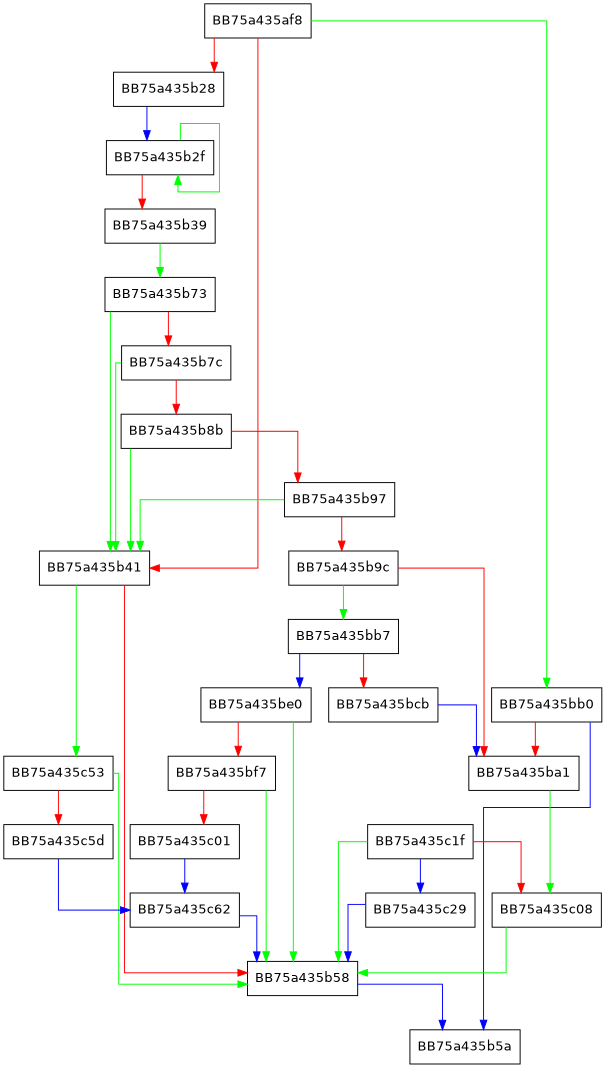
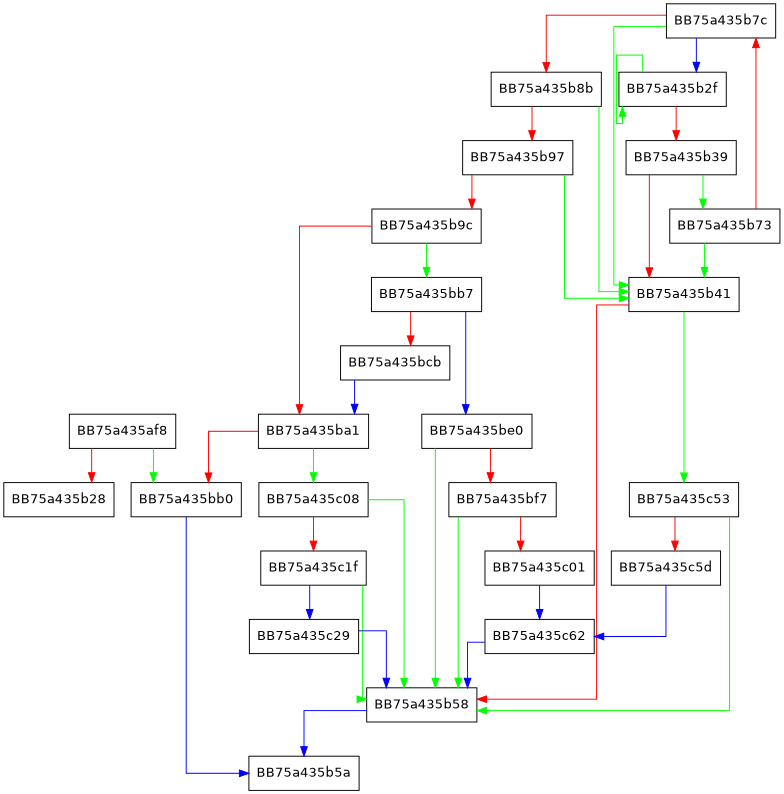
(147, 119) -> (696, 50)
(258, 352) -> (649, 221)
(535, 734) -> (213, 431)
(518, 842) -> (314, 529)
